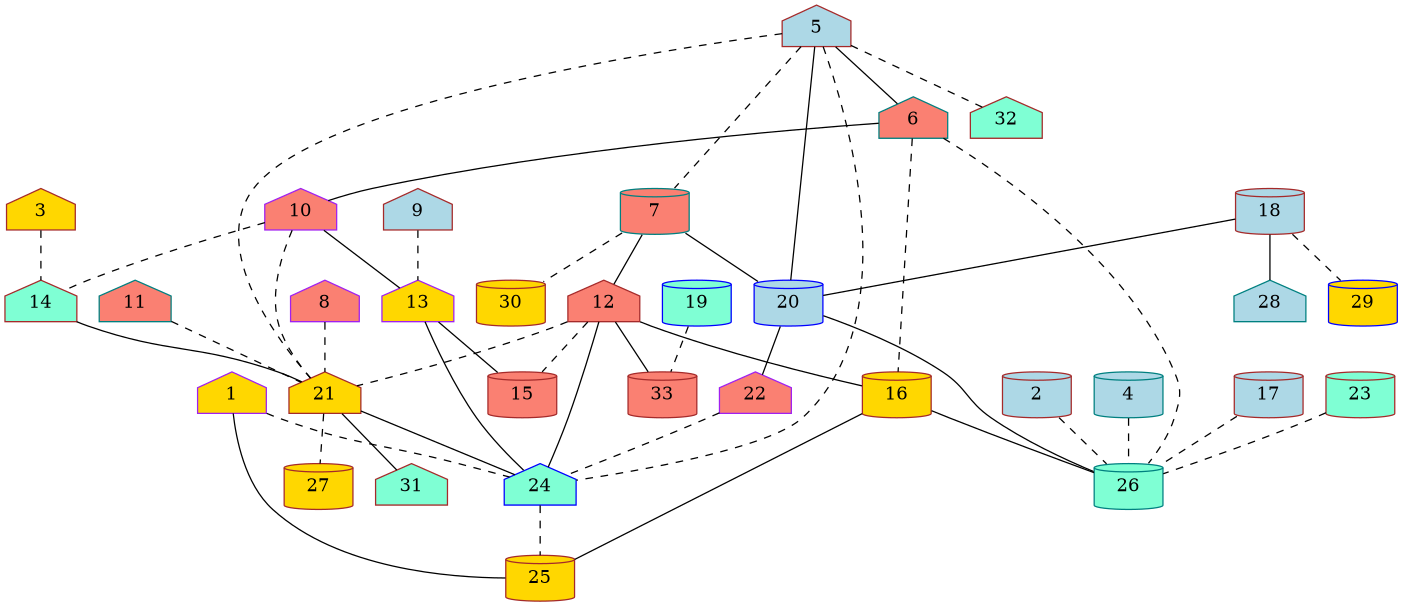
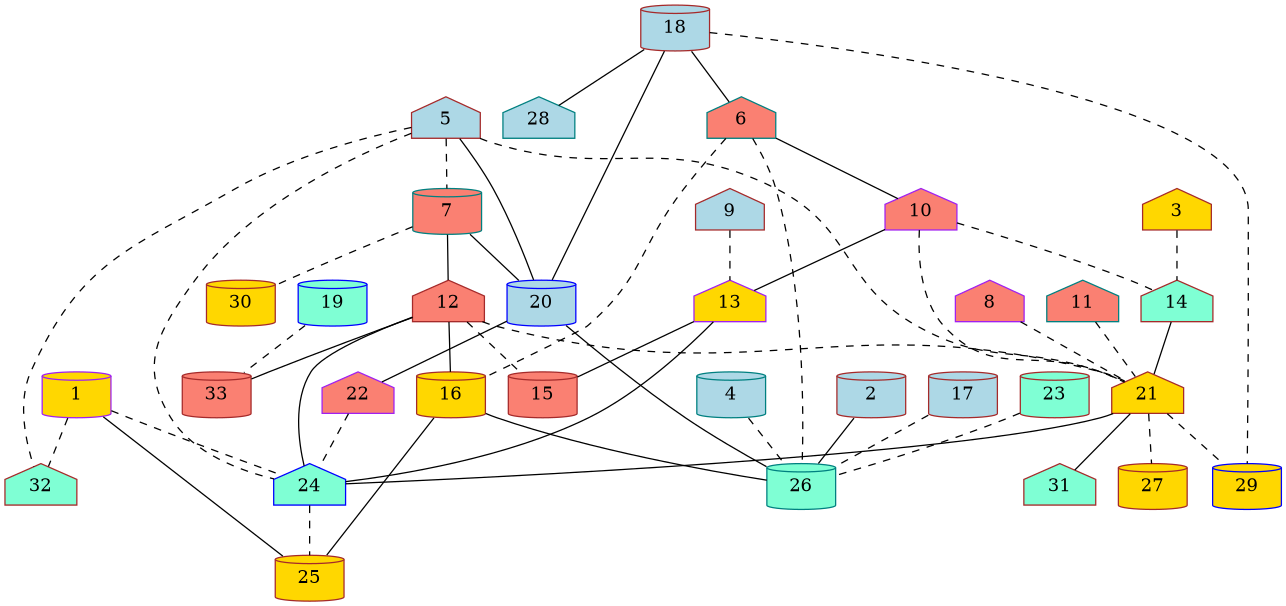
(867, 75) -> (710, 77)
(232, 395) -> (77, 395)
none -> (1195, 439)
(1083, 441) -> (836, 441)
none -> (58, 442)
